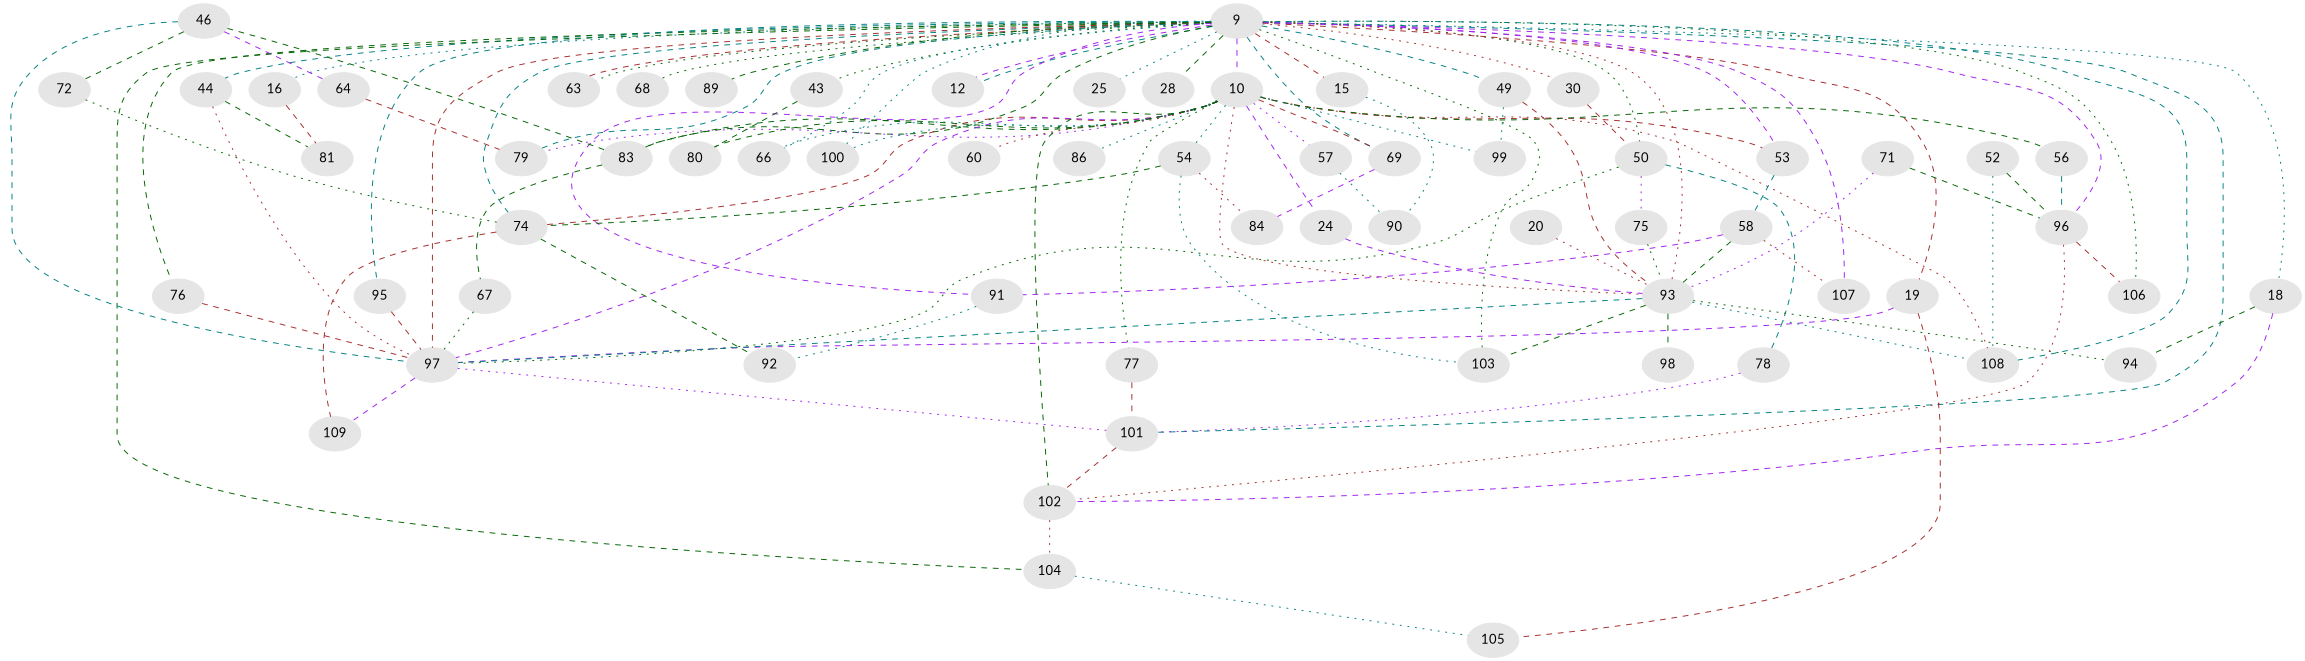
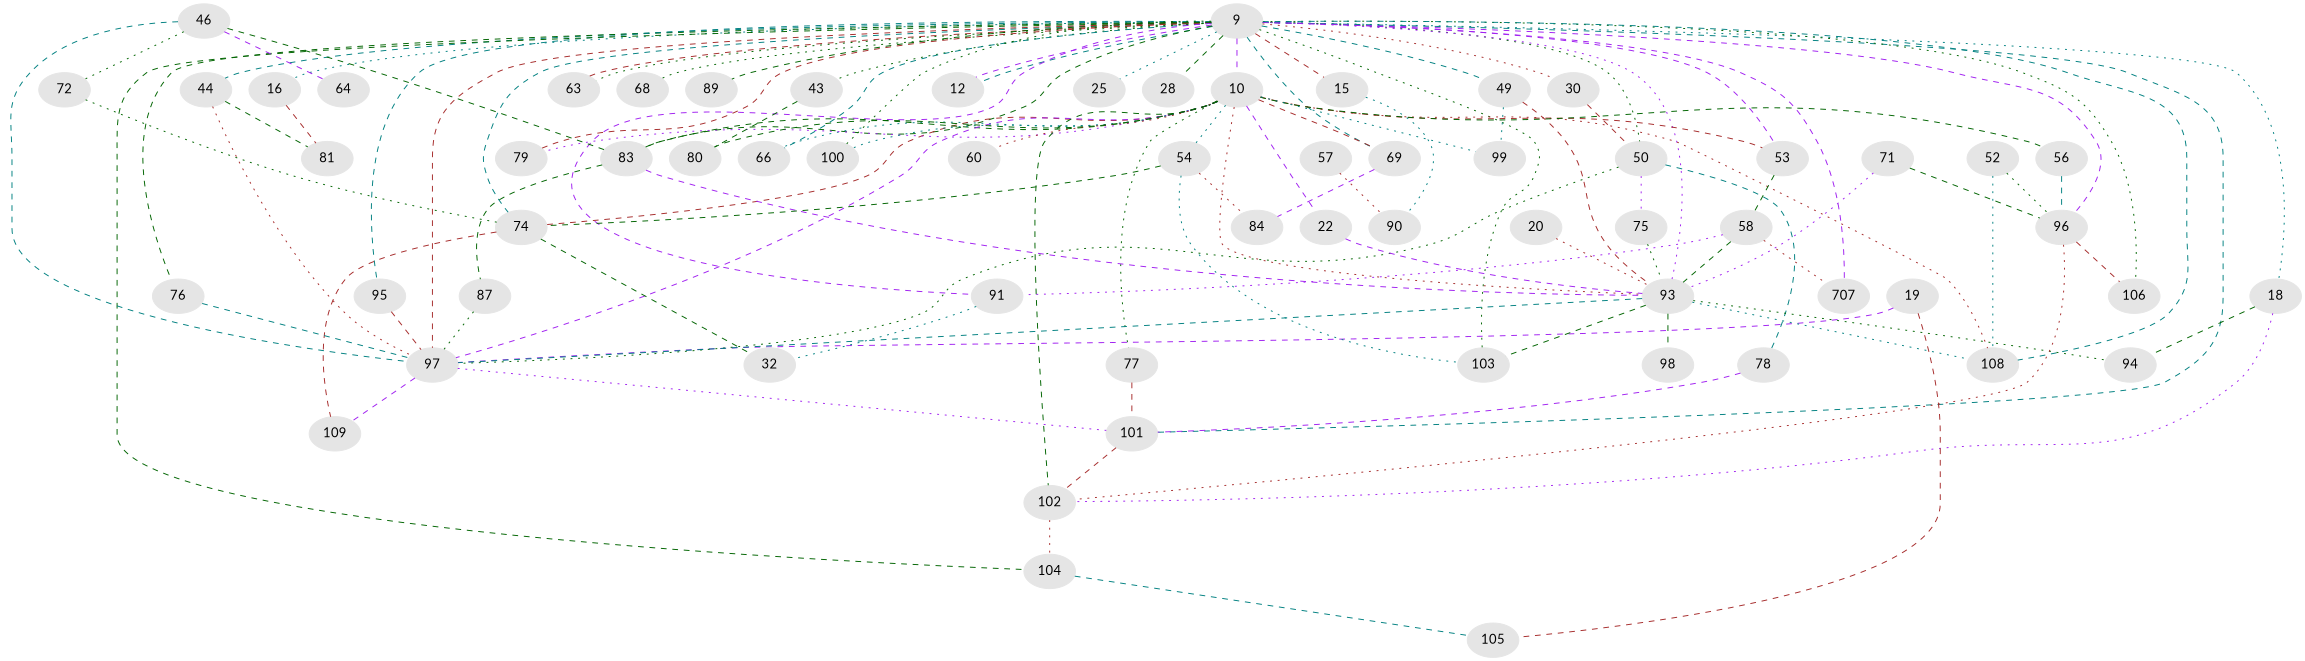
(134, 55) -> (134, 55)
(1589, 56) -> (1589, 56)
(956, 59) -> (956, 59)
(1736, 63) -> none
(883, 72) -> (883, 72)
(782, 73) -> (782, 73)
(429, 123) -> none
(1281, 124) -> none
(1079, 159) -> none
(1360, 193) -> (1360, 193)
(2027, 193) -> (2027, 193)
(1760, 202) -> (1760, 202)
(1326, 227) -> (1326, 227)
none -> (1140, 266)
(1339, 280) -> (1427, 273)
(485, 296) -> (485, 296)
(1844, 296) -> (1844, 296)
(305, 331) -> (305, 331)
(770, 365) -> (770, 365)
(1450, 414) -> (1450, 414)
(1704, 474) -> (1704, 474)
(1272, 606) -> (1272, 606)
